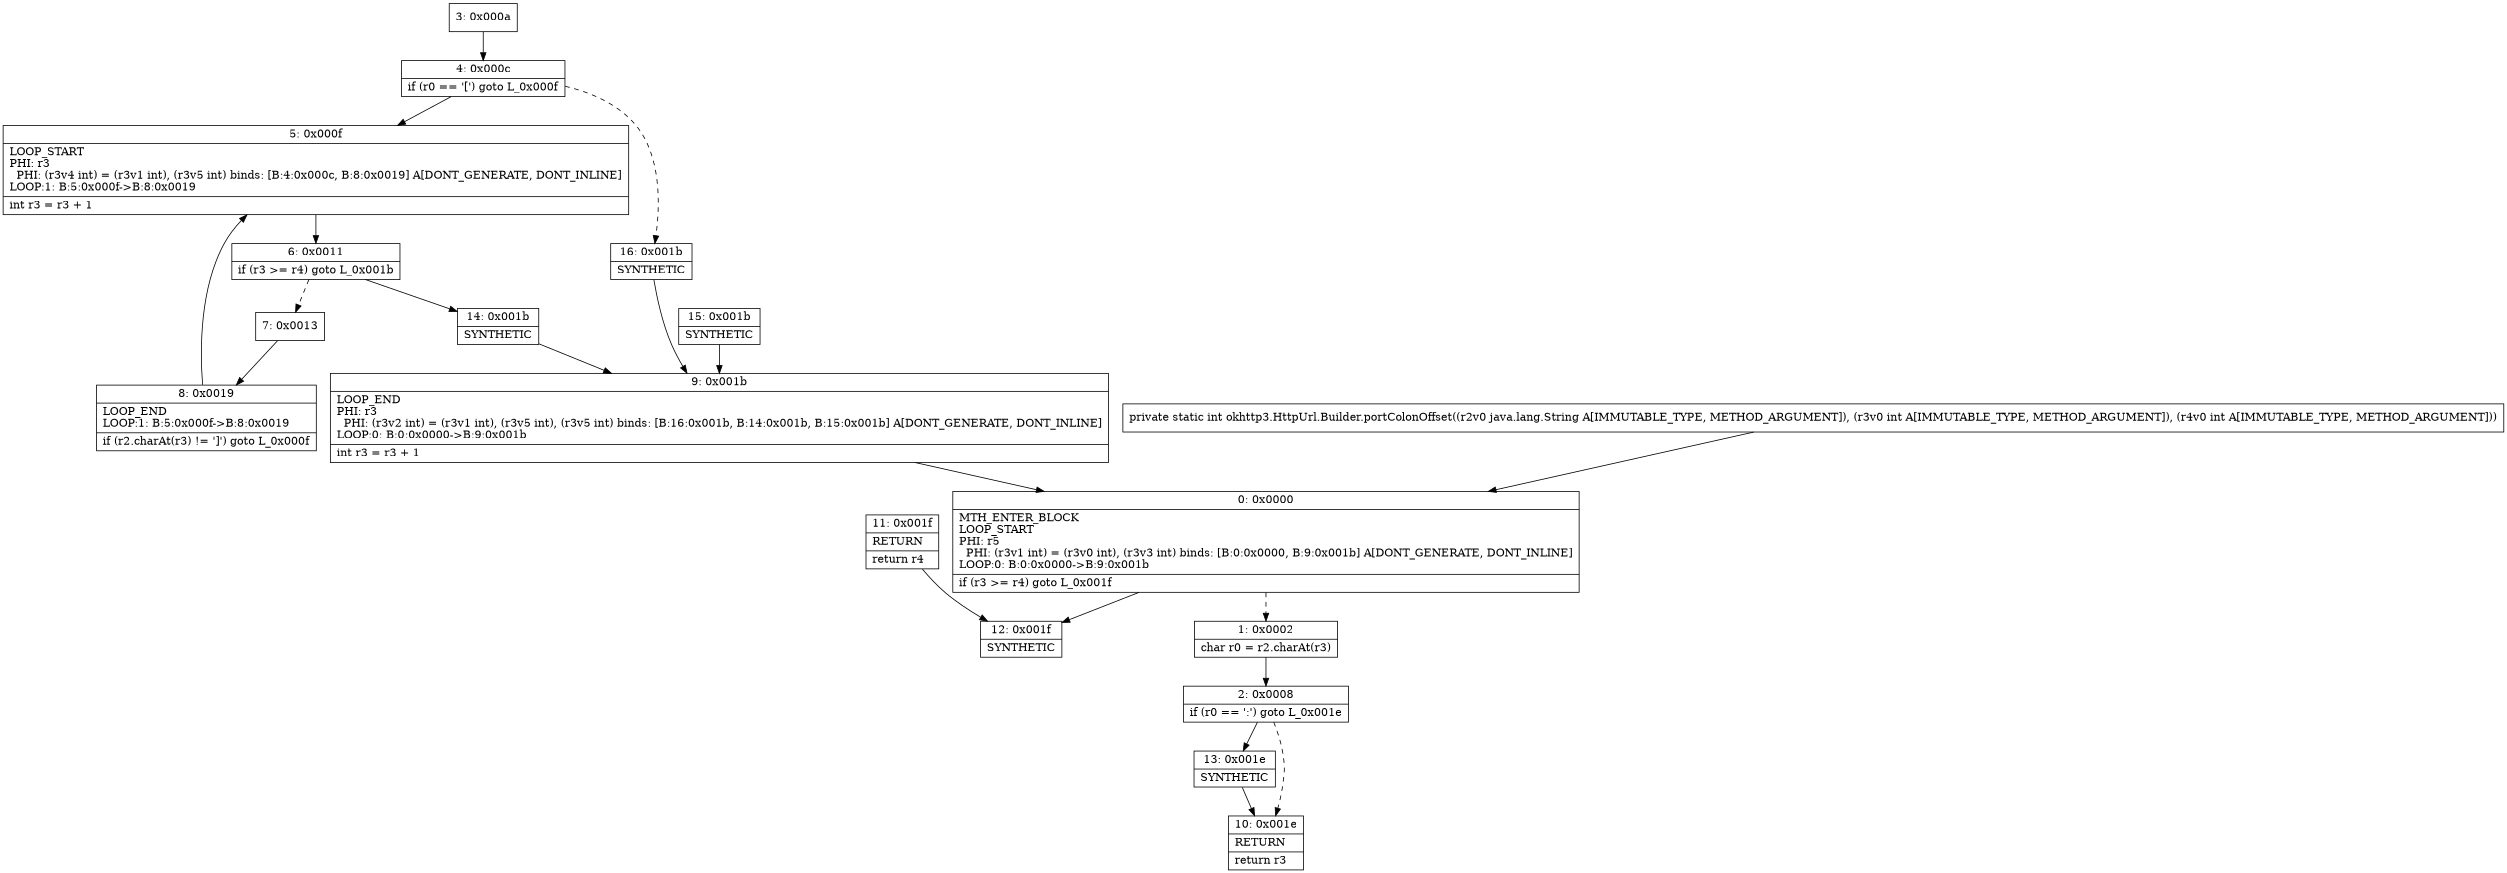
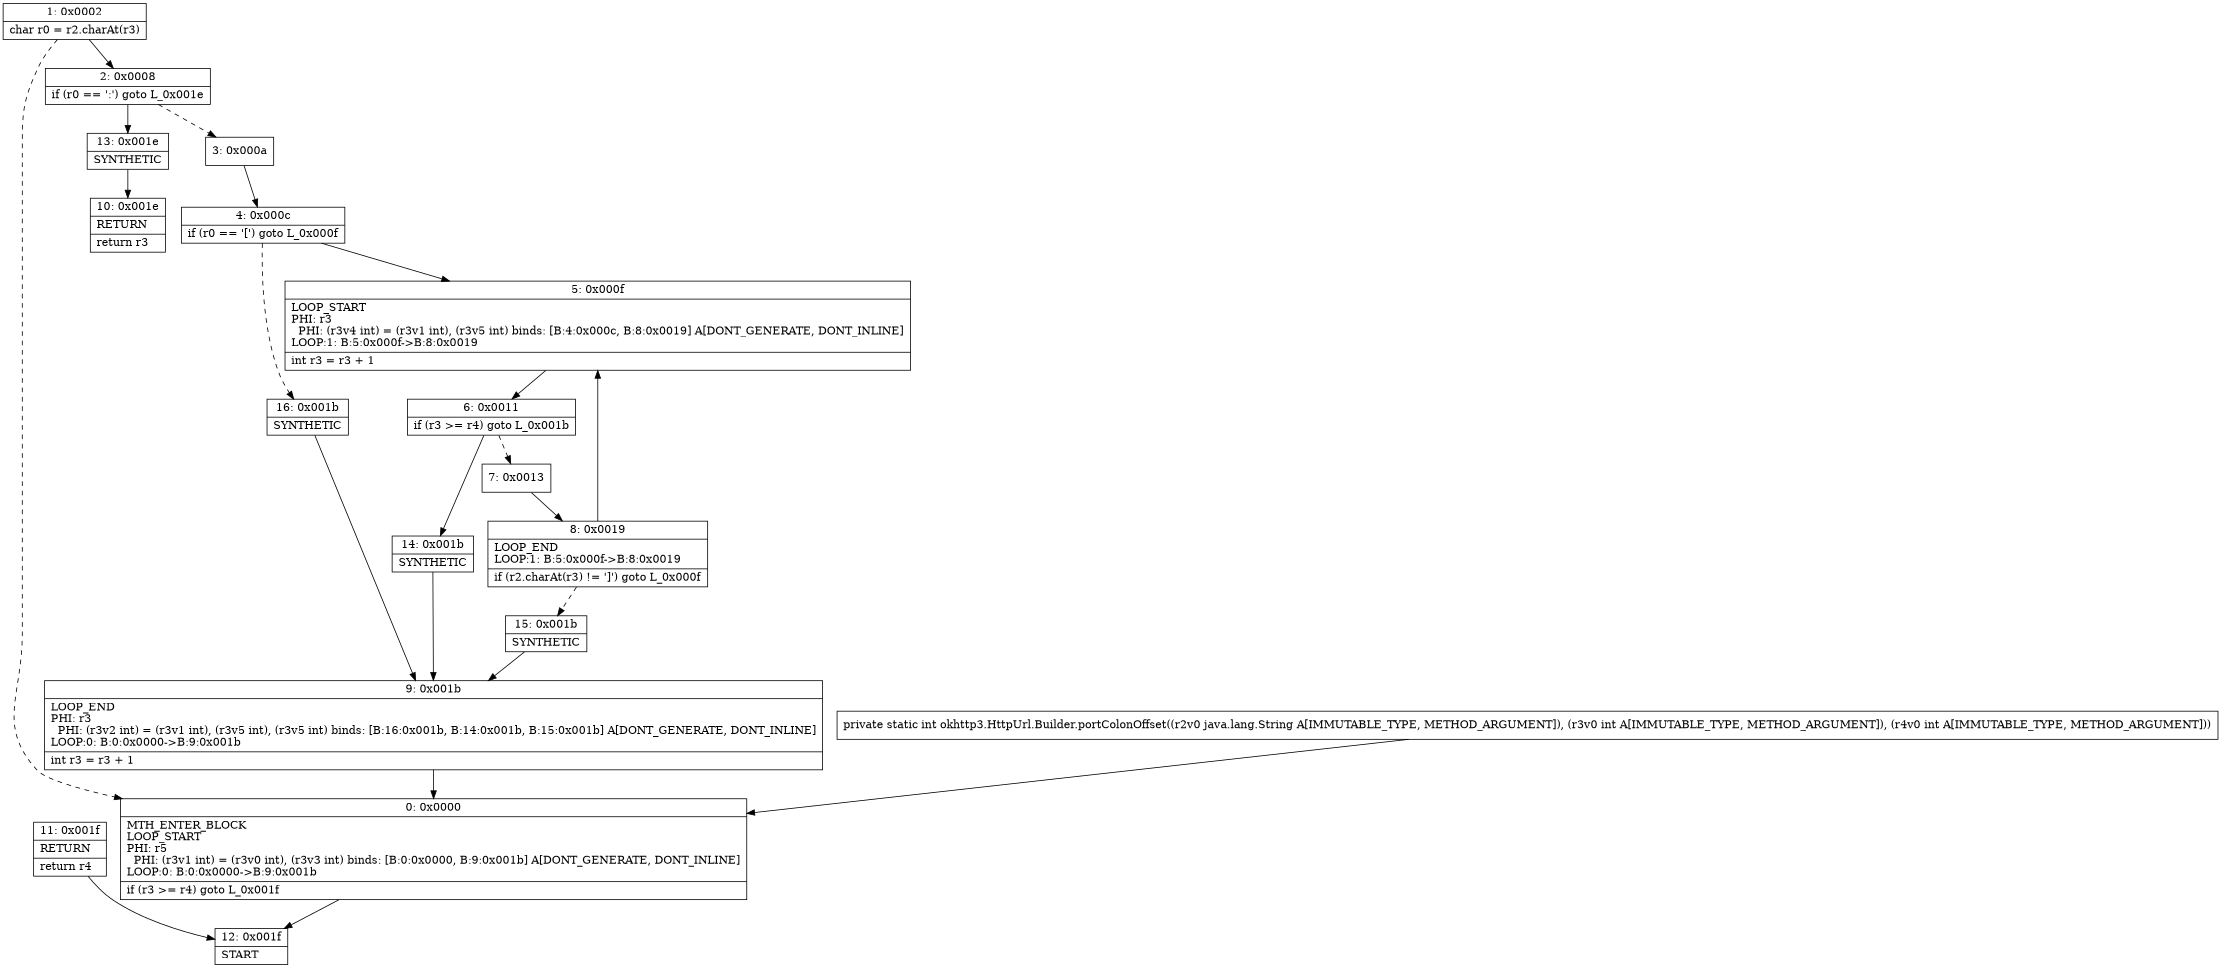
none -> (569, 598)
(1266, 603) -> (22, 445)
(1021, 648) -> (240, 955)
(1284, 765) -> (184, 119)
